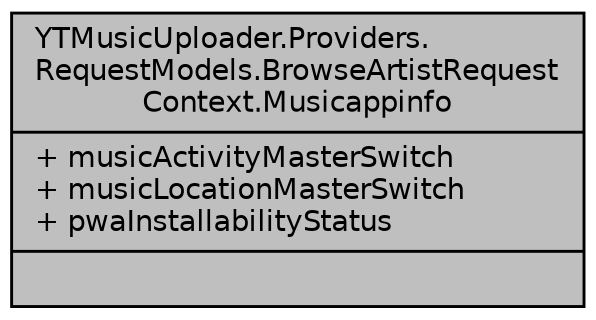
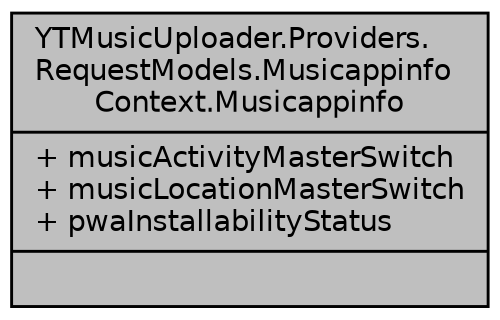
(298, 71) -> (244, 71)
